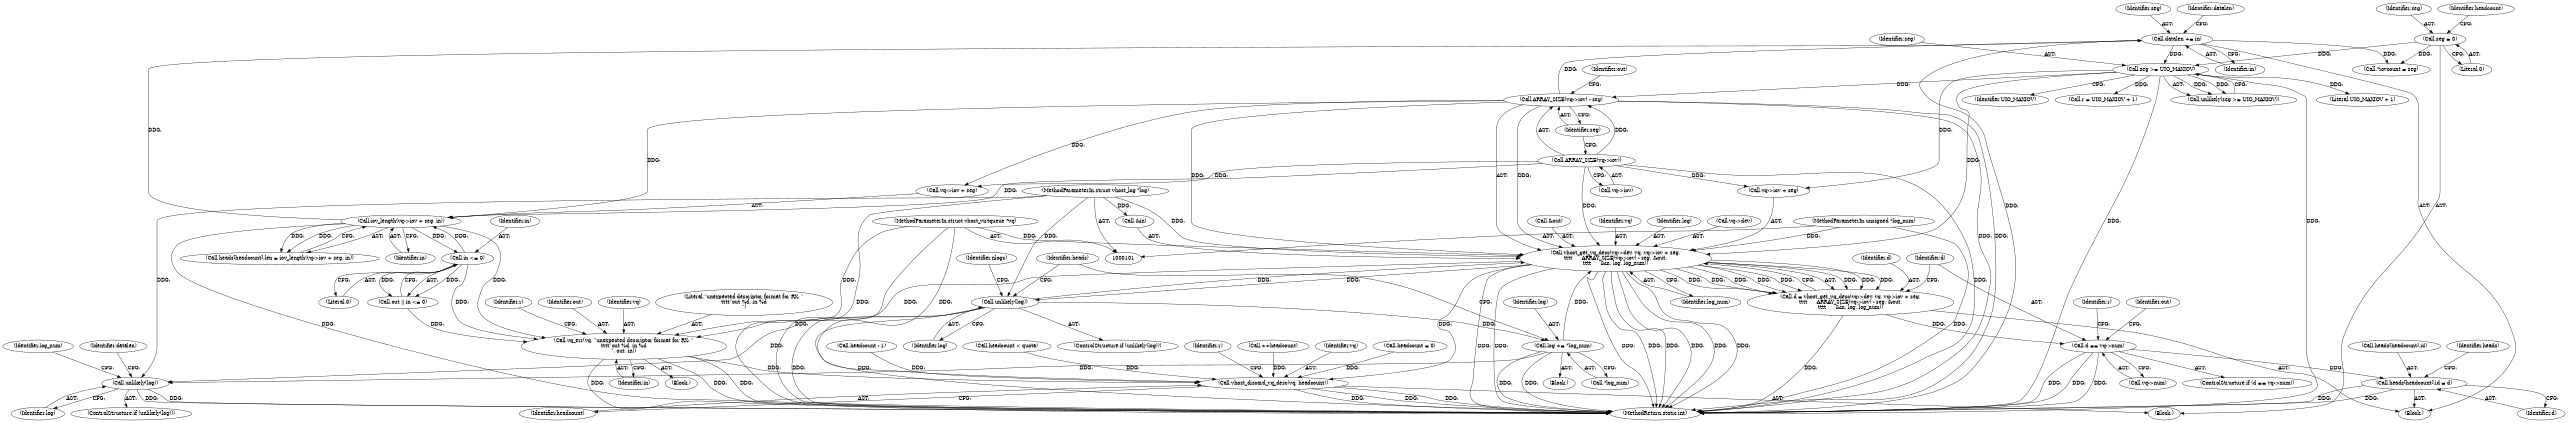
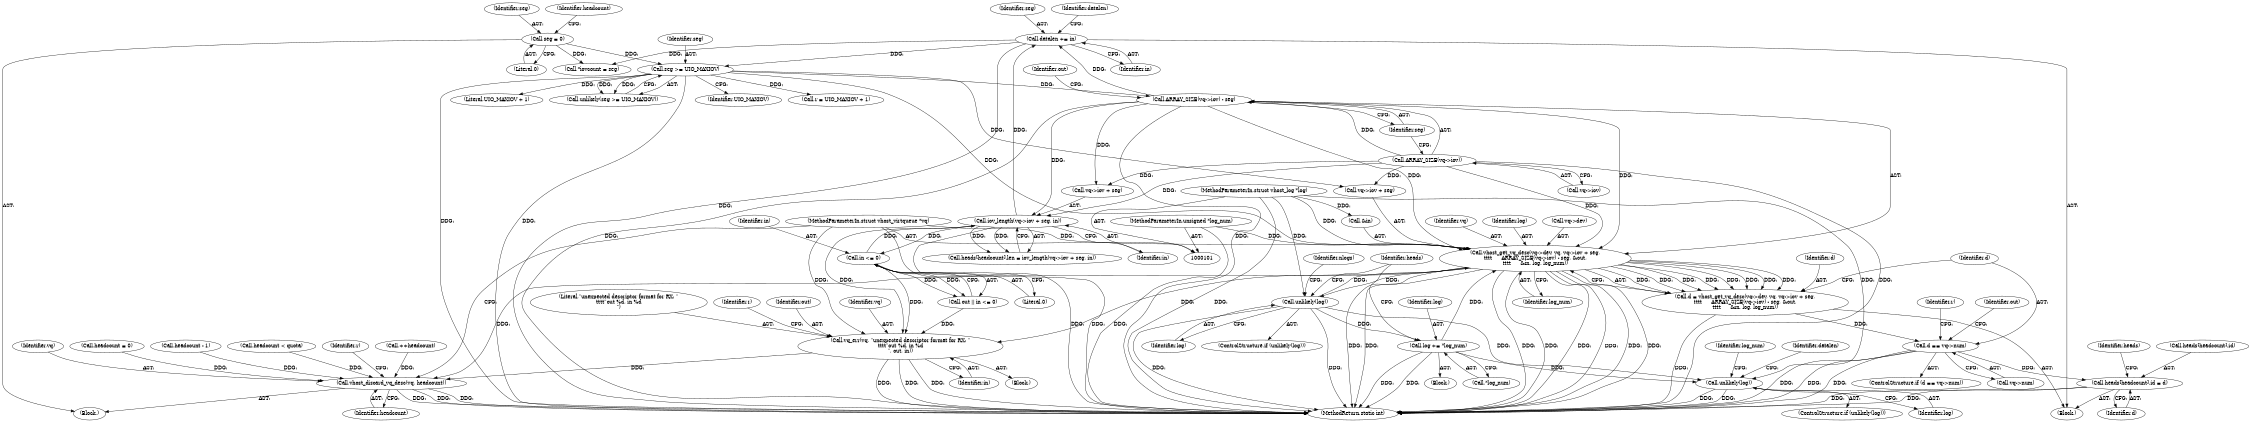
(1549, 221) -> none
(946, 302) -> (491, 302)
